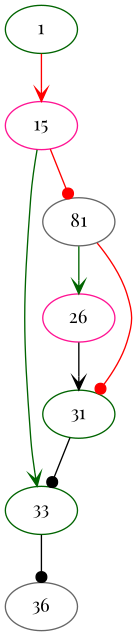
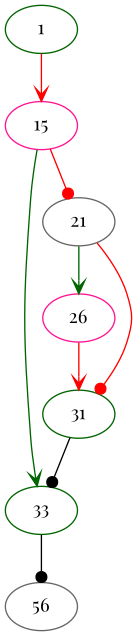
(79, 222) -> (79, 222)
(79, 360) -> (79, 360)
(41, 607) -> (41, 607)
